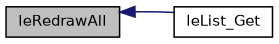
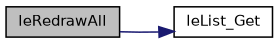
(155, 12) -> (139, 32)
